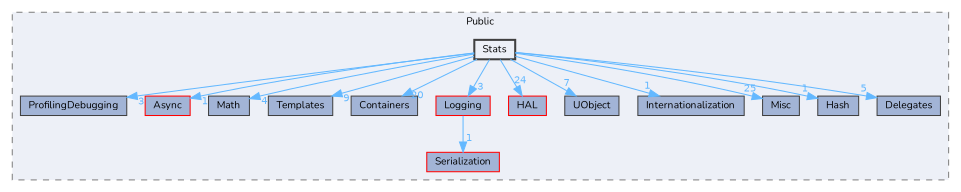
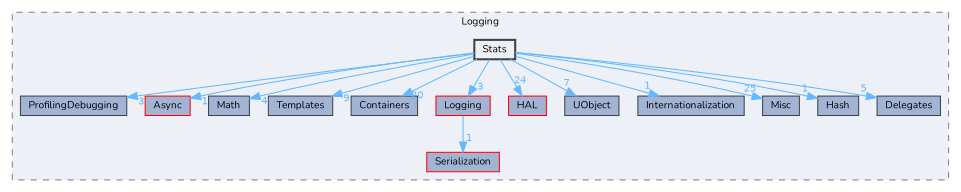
(480, 22) -> (480, 22)
